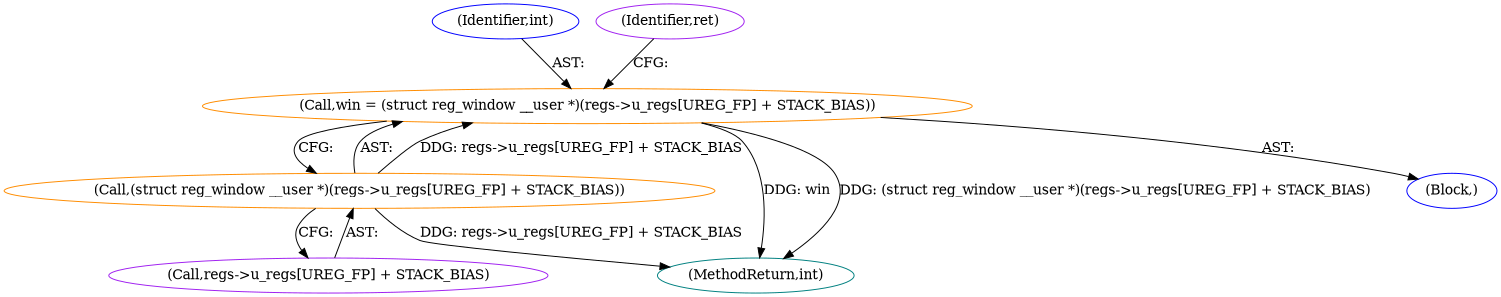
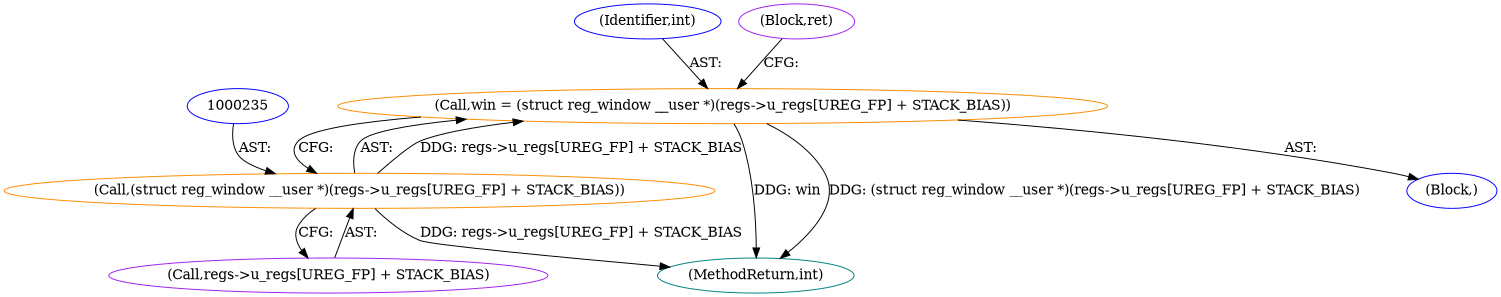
(670, 21) -> (797, 21)
none -> (238, 106)
